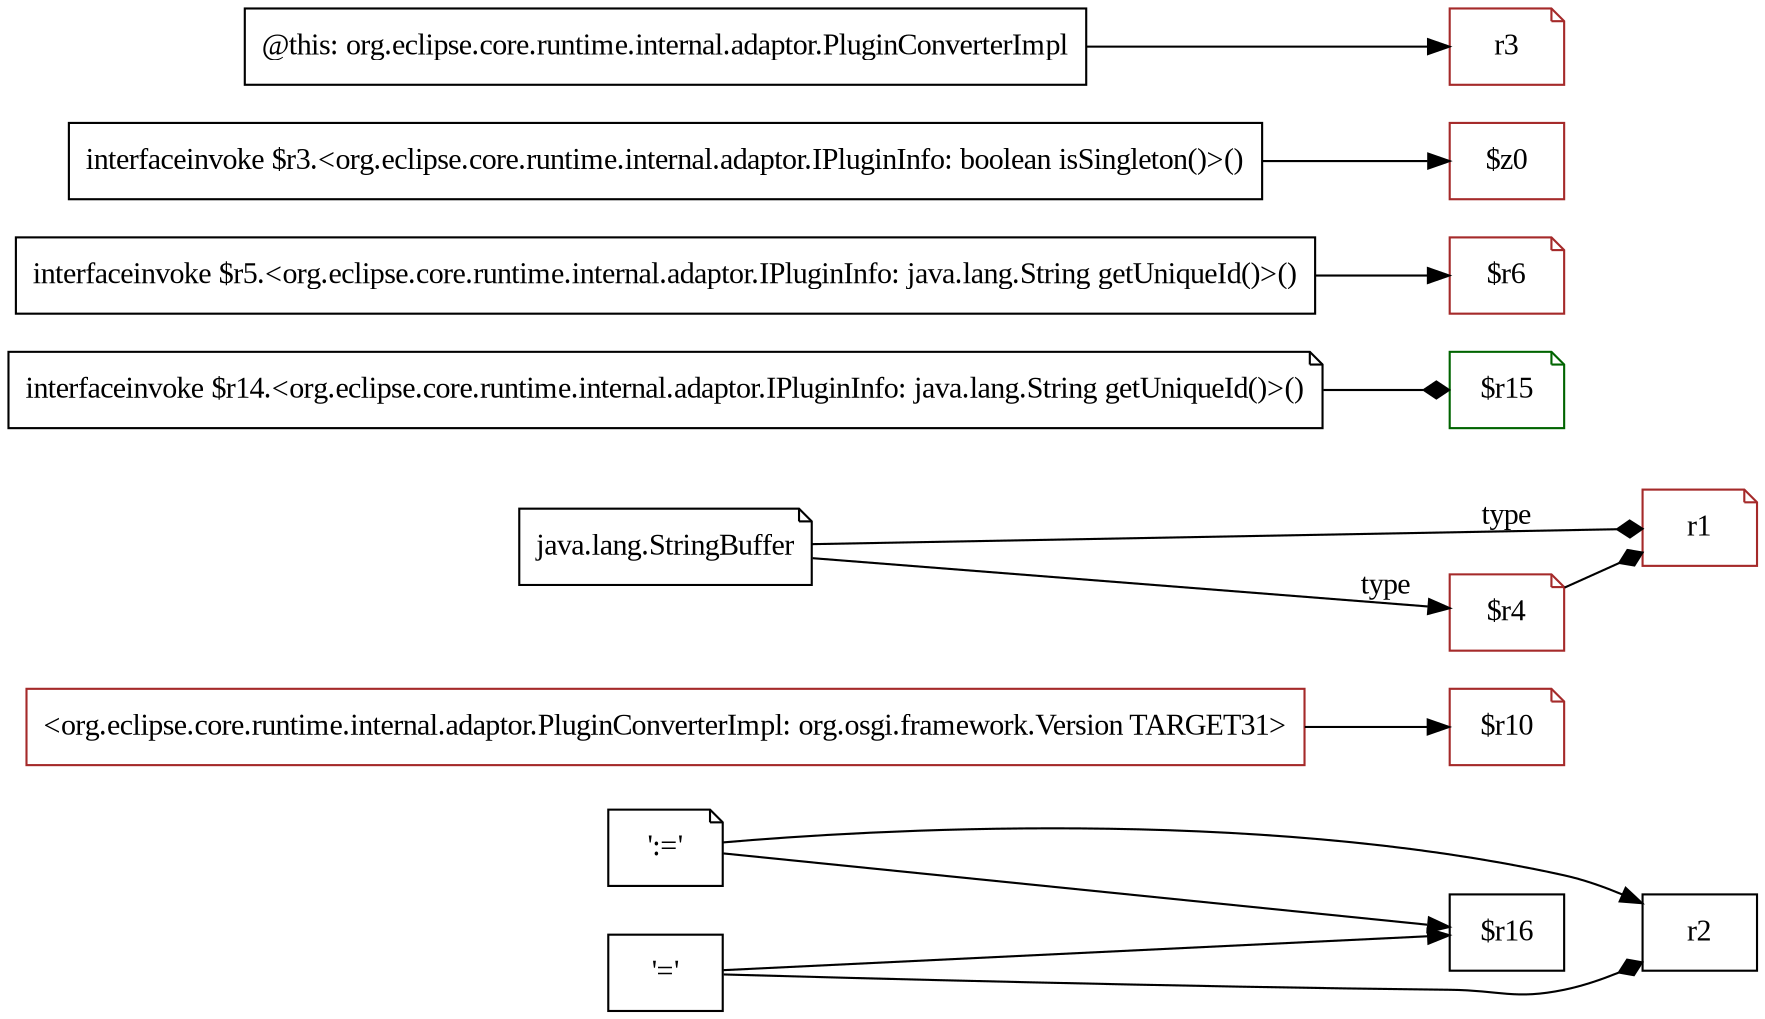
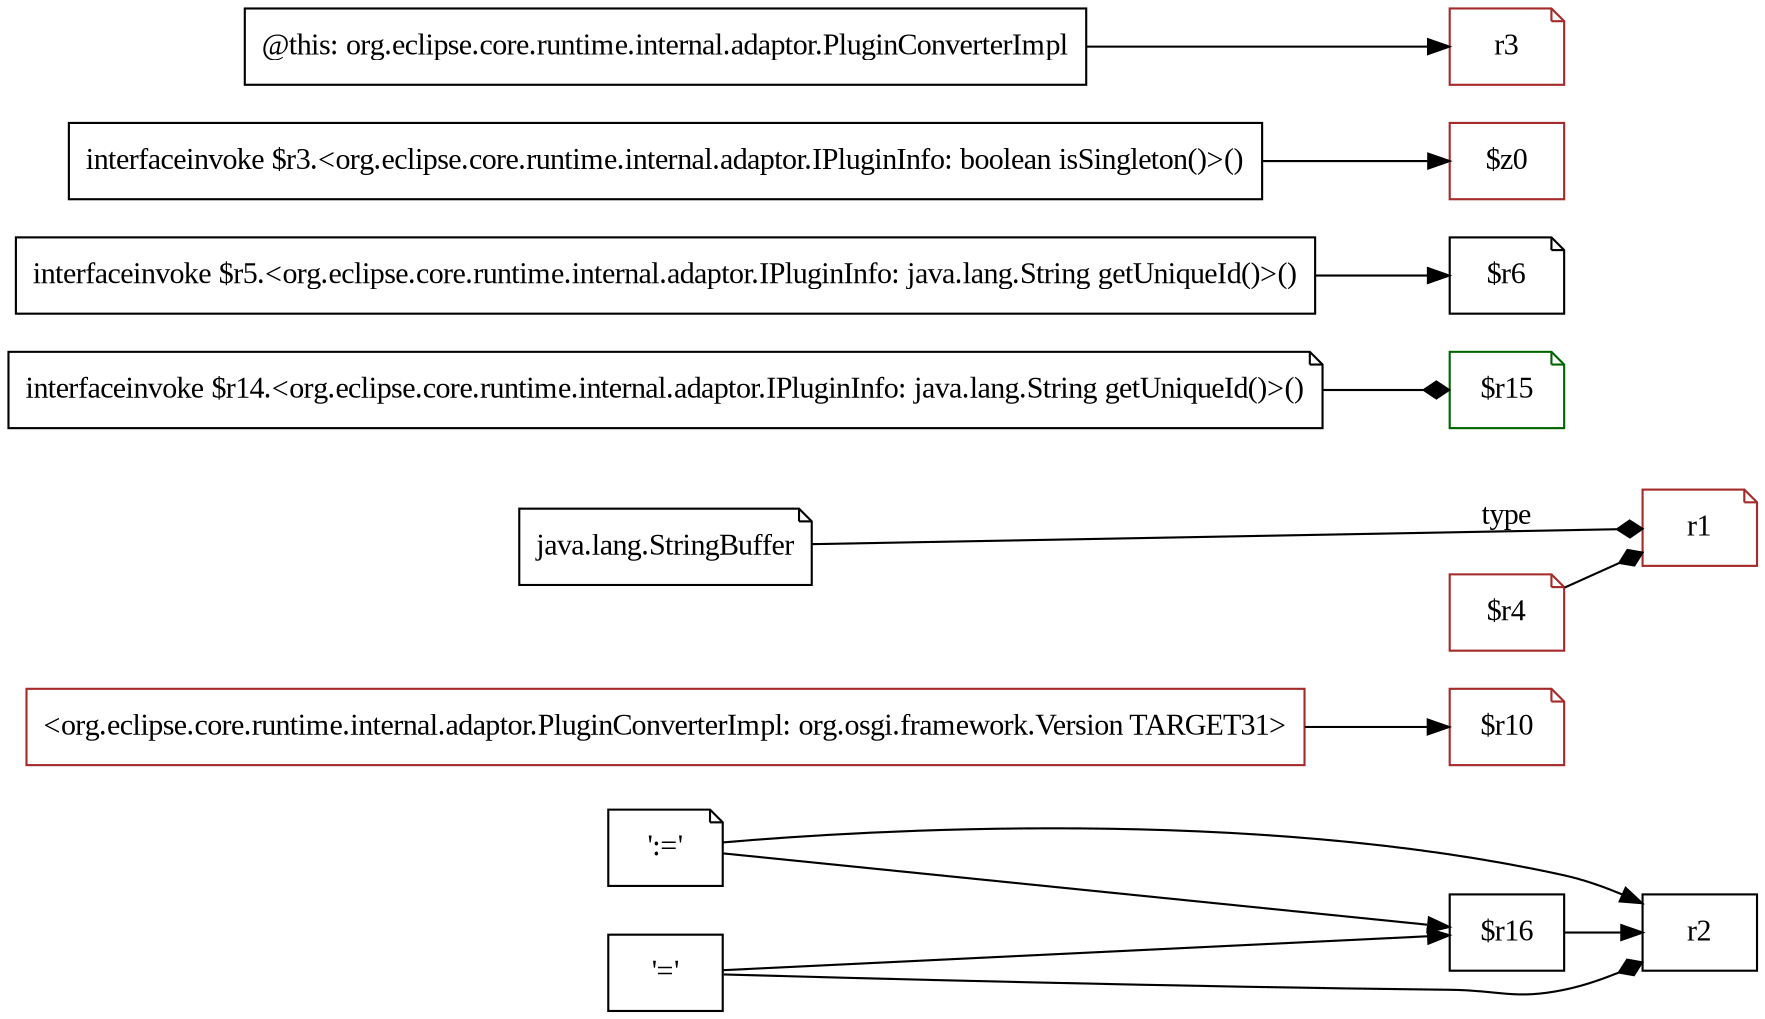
(1507, 276) -> (1507, 276)
(1120, 582) -> none
none -> (1593, 933)
